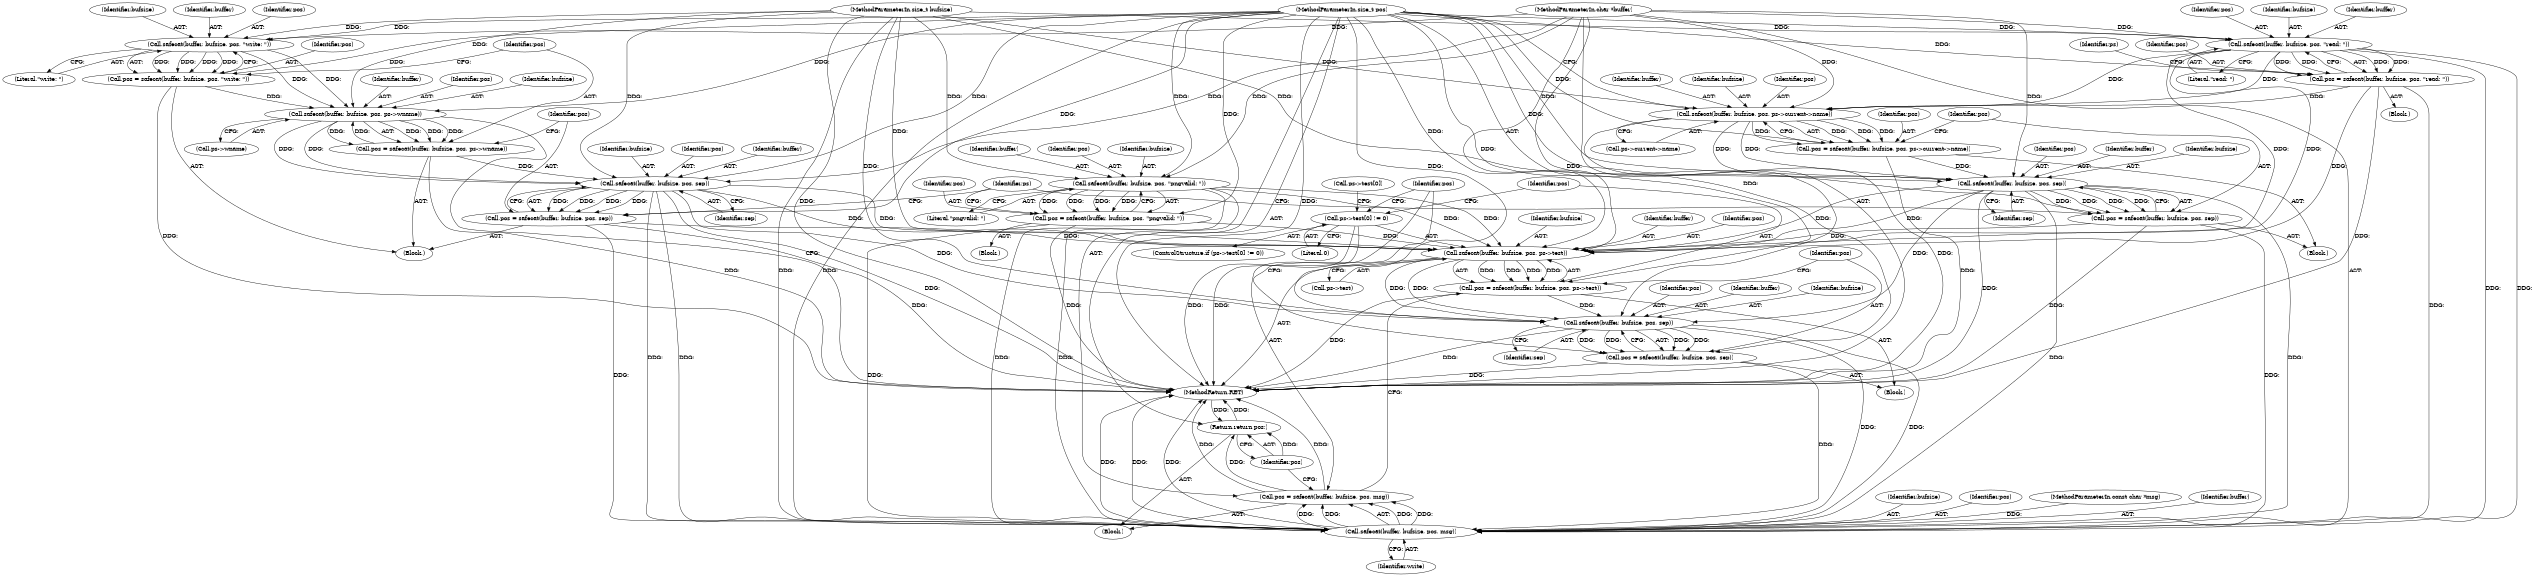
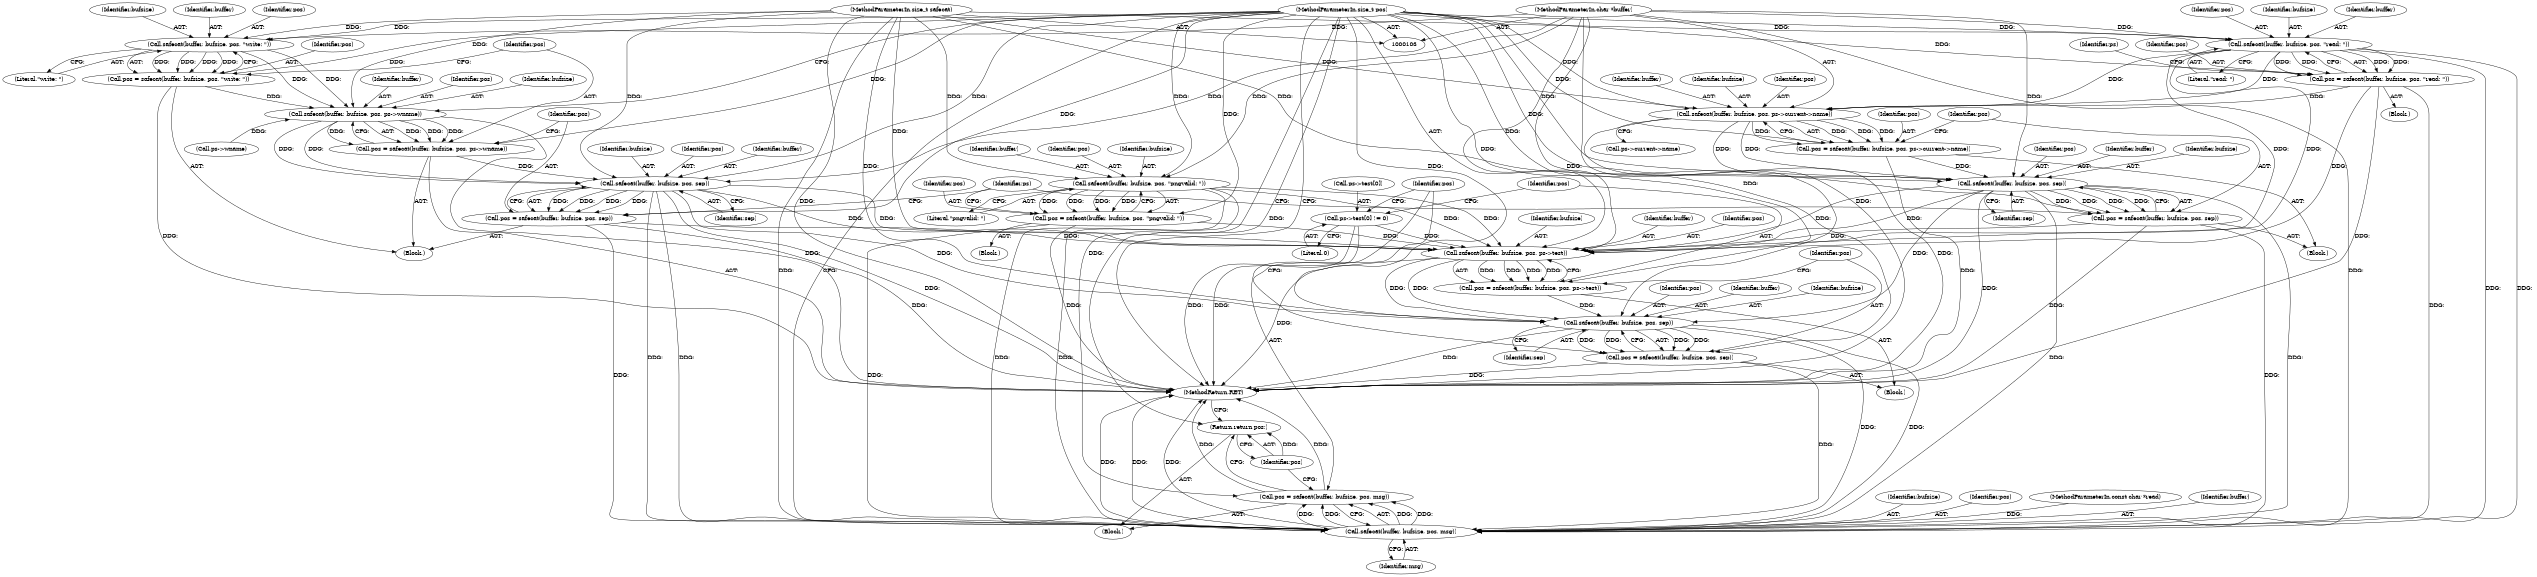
(901, 10) -> (901, 10)
none -> (1404, 45)
(823, 62) -> (823, 62)
(1571, 62) -> (1571, 62)
(1830, 62) -> (1830, 62)
none -> (890, 66)
(248, 122) -> none
(1682, 131) -> none
(260, 132) -> (260, 132)
(363, 132) -> (363, 132)
(1436, 132) -> (1436, 132)
(1514, 132) -> (1514, 132)
(1310, 201) -> (1310, 201)
(1365, 201) -> (1365, 201)
(1864, 201) -> (1864, 201)
(1278, 219) -> (1278, 219)
(1433, 236) -> (1433, 236)
(814, 254) -> (814, 254)
(1097, 254) -> (1097, 254)
(1208, 254) -> none
(733, 271) -> (733, 271)
(831, 271) -> (831, 271)
(1575, 271) -> (1575, 271)
(2357, 271) -> (2357, 271)
(1332, 288) -> none
(1348, 322) -> none
(1285, 323) -> (1285, 323)
(1388, 374) -> (1349, 517)
(1222, 410) -> (1222, 410)
(1233, 411) -> none
(1238, 462) -> (1238, 462)
(2105, 497) -> (2105, 497)
(1401, 567) -> (1401, 567)
